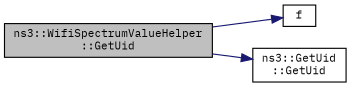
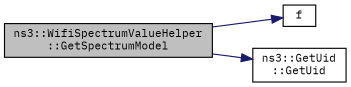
(108, 40) -> (108, 40)
